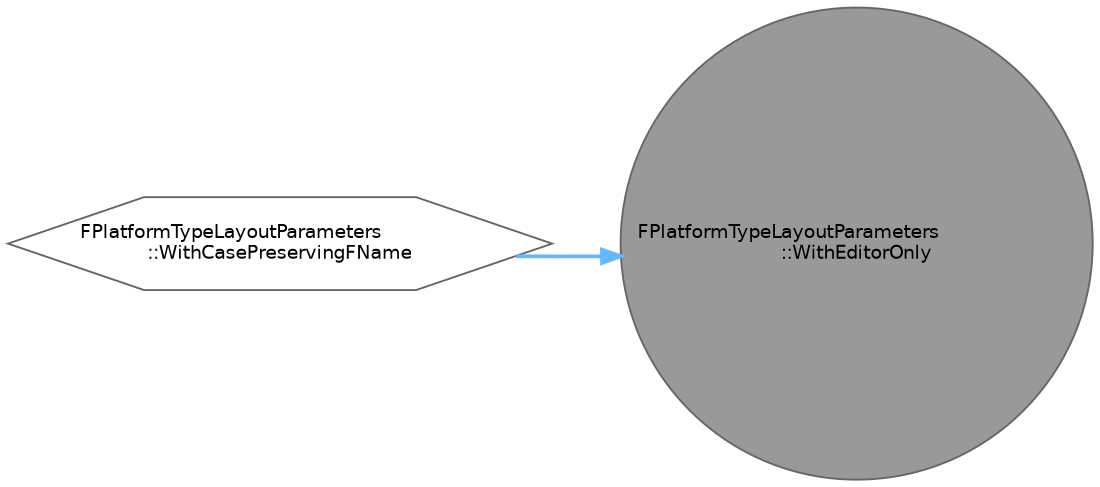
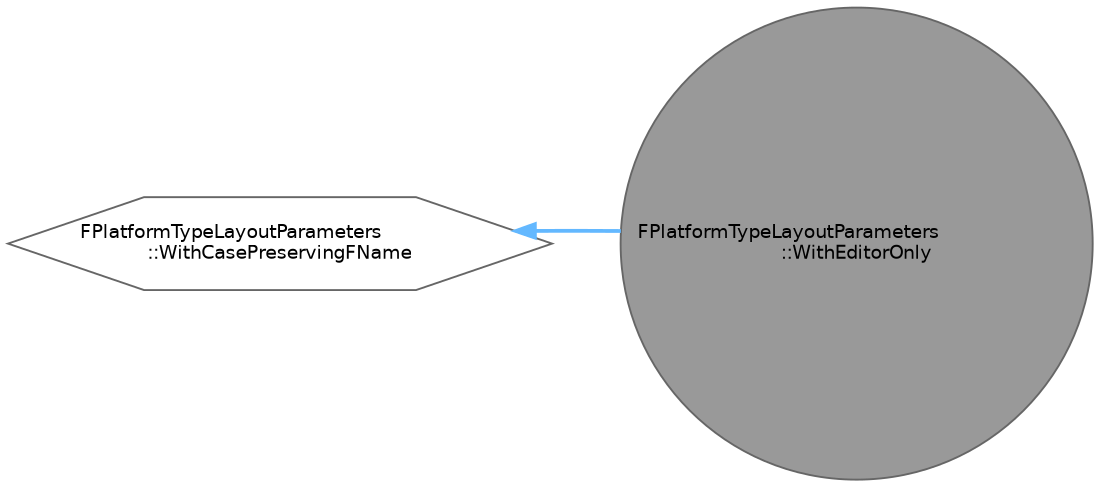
(559, 256) -> (578, 231)
